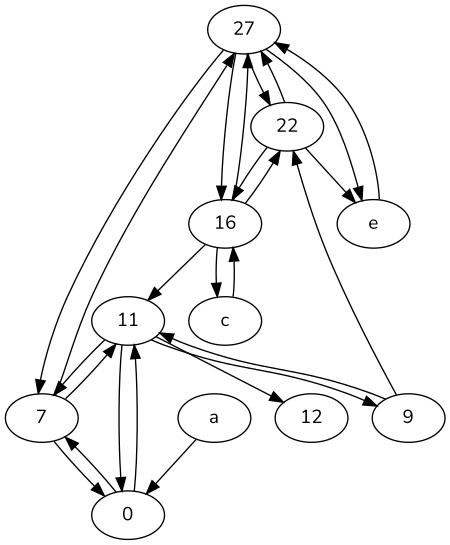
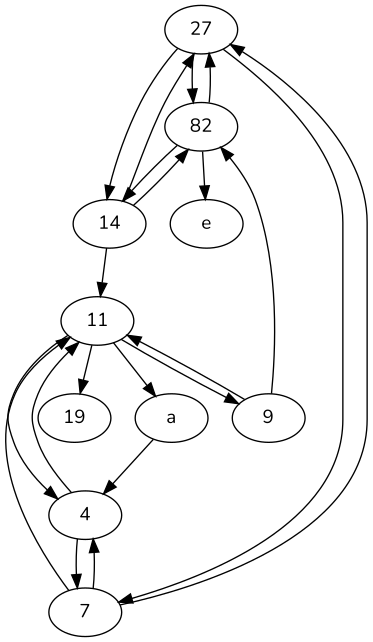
(327, 108) -> none
(354, 112) -> none
(287, 127) -> (201, 127)
(225, 224) -> (110, 224)
(225, 321) -> none
(83, 362) -> (130, 364)
(312, 418) -> (74, 418)
(128, 515) -> (85, 515)
